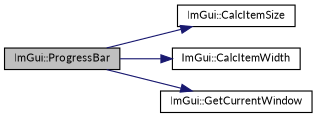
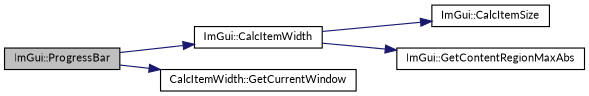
(144, 39) -> (371, 27)
none -> (491, 59)
(236, 102) -> (258, 80)
